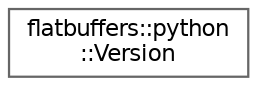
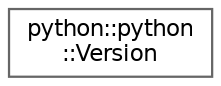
(129, 43) -> (111, 43)
